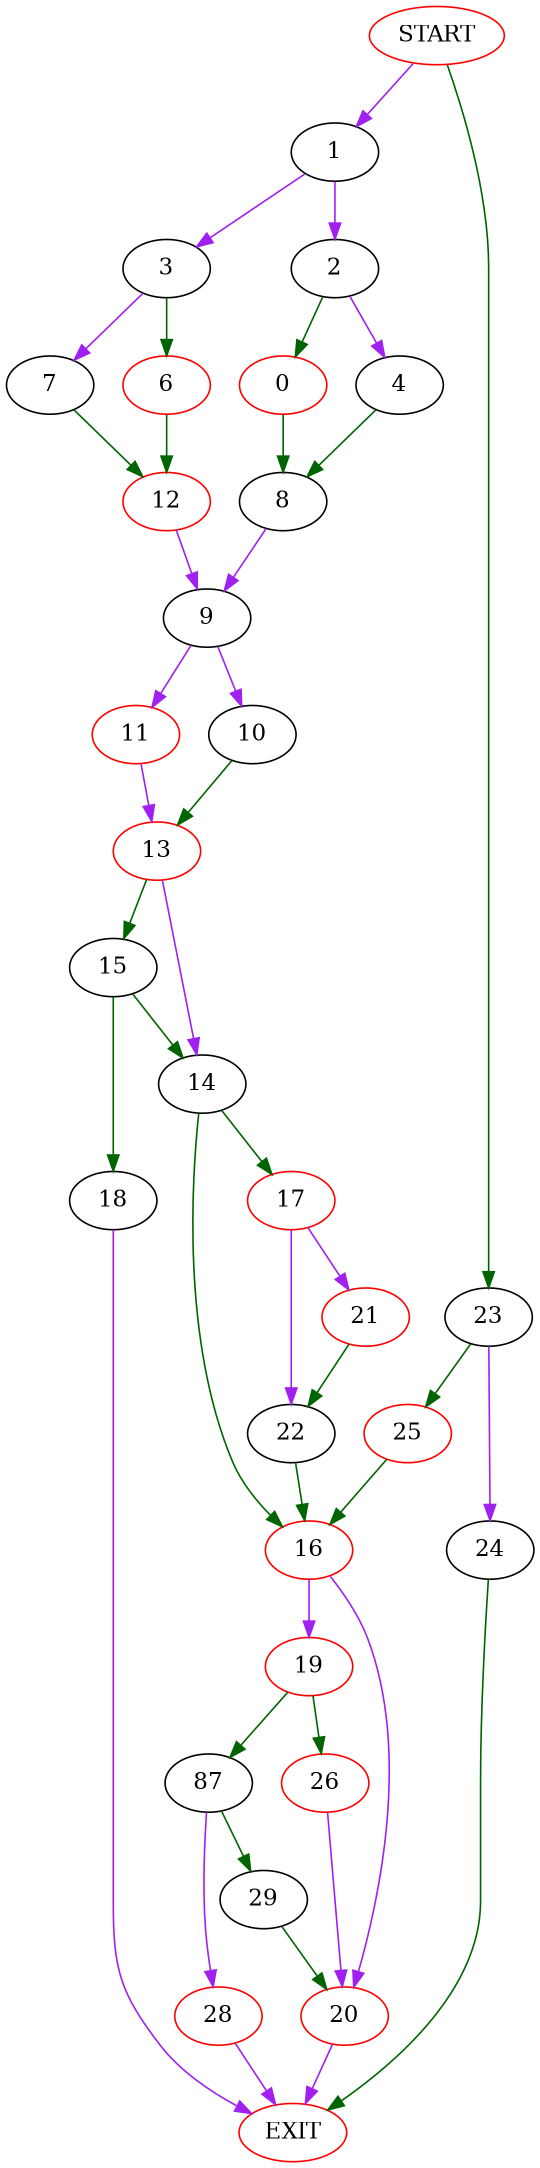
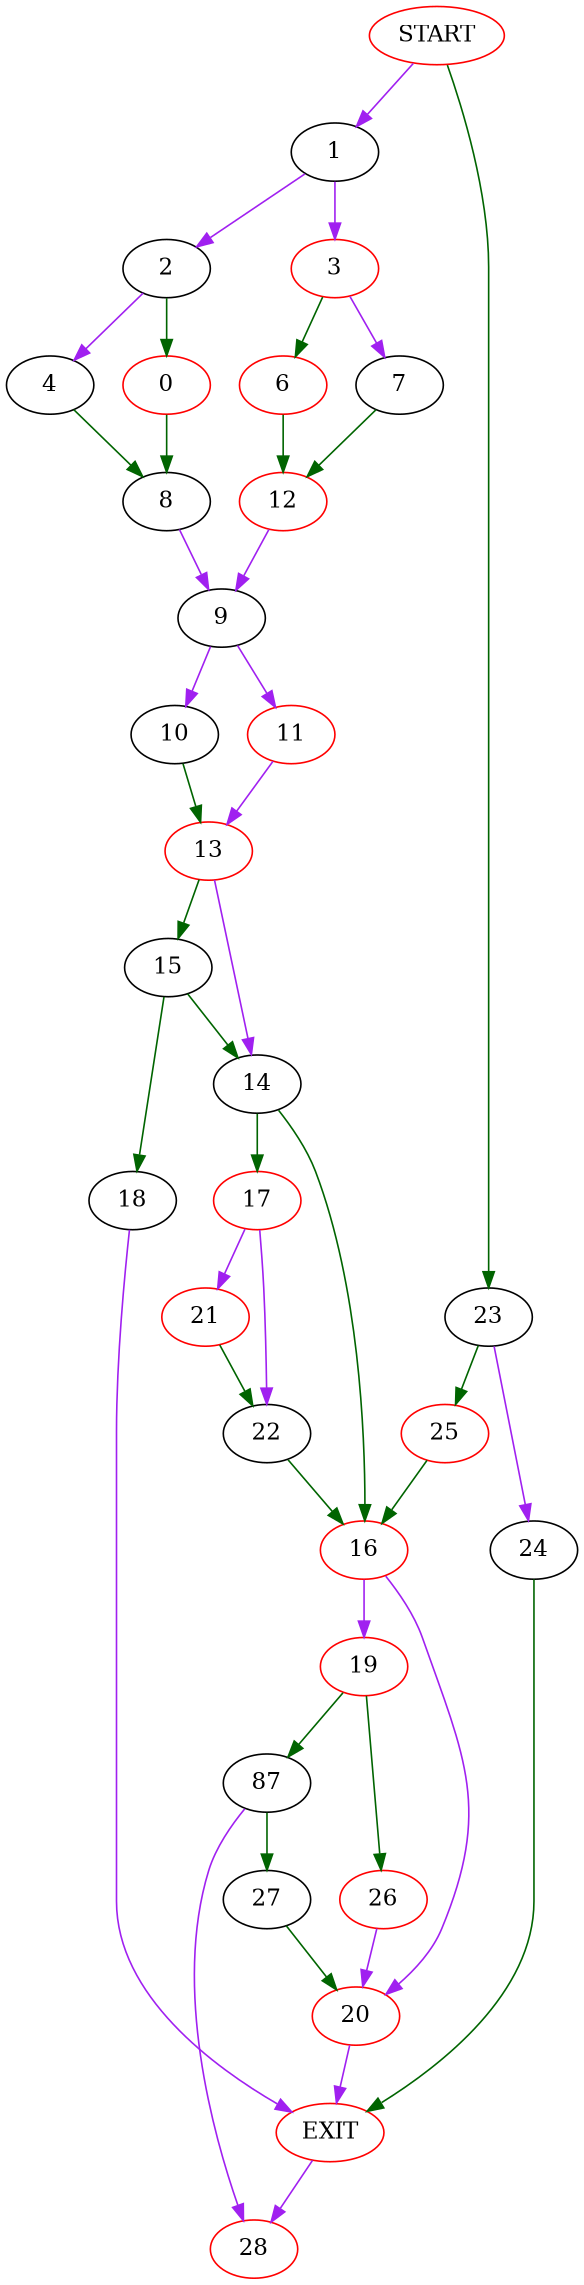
(167, 269) -> (335, 269)
(264, 1900) -> (267, 1900)
(251, 2067) -> (296, 2184)
